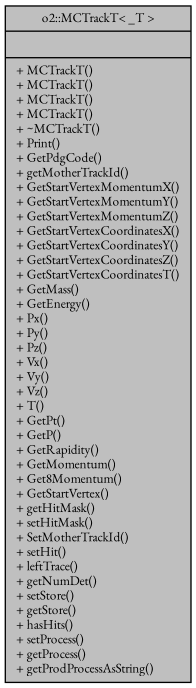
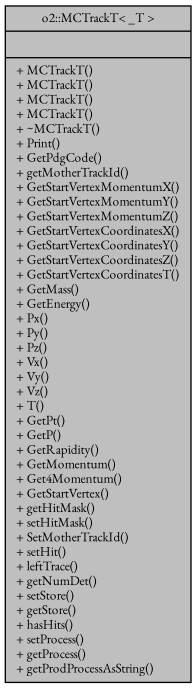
(69, 479) -> (69, 479)
